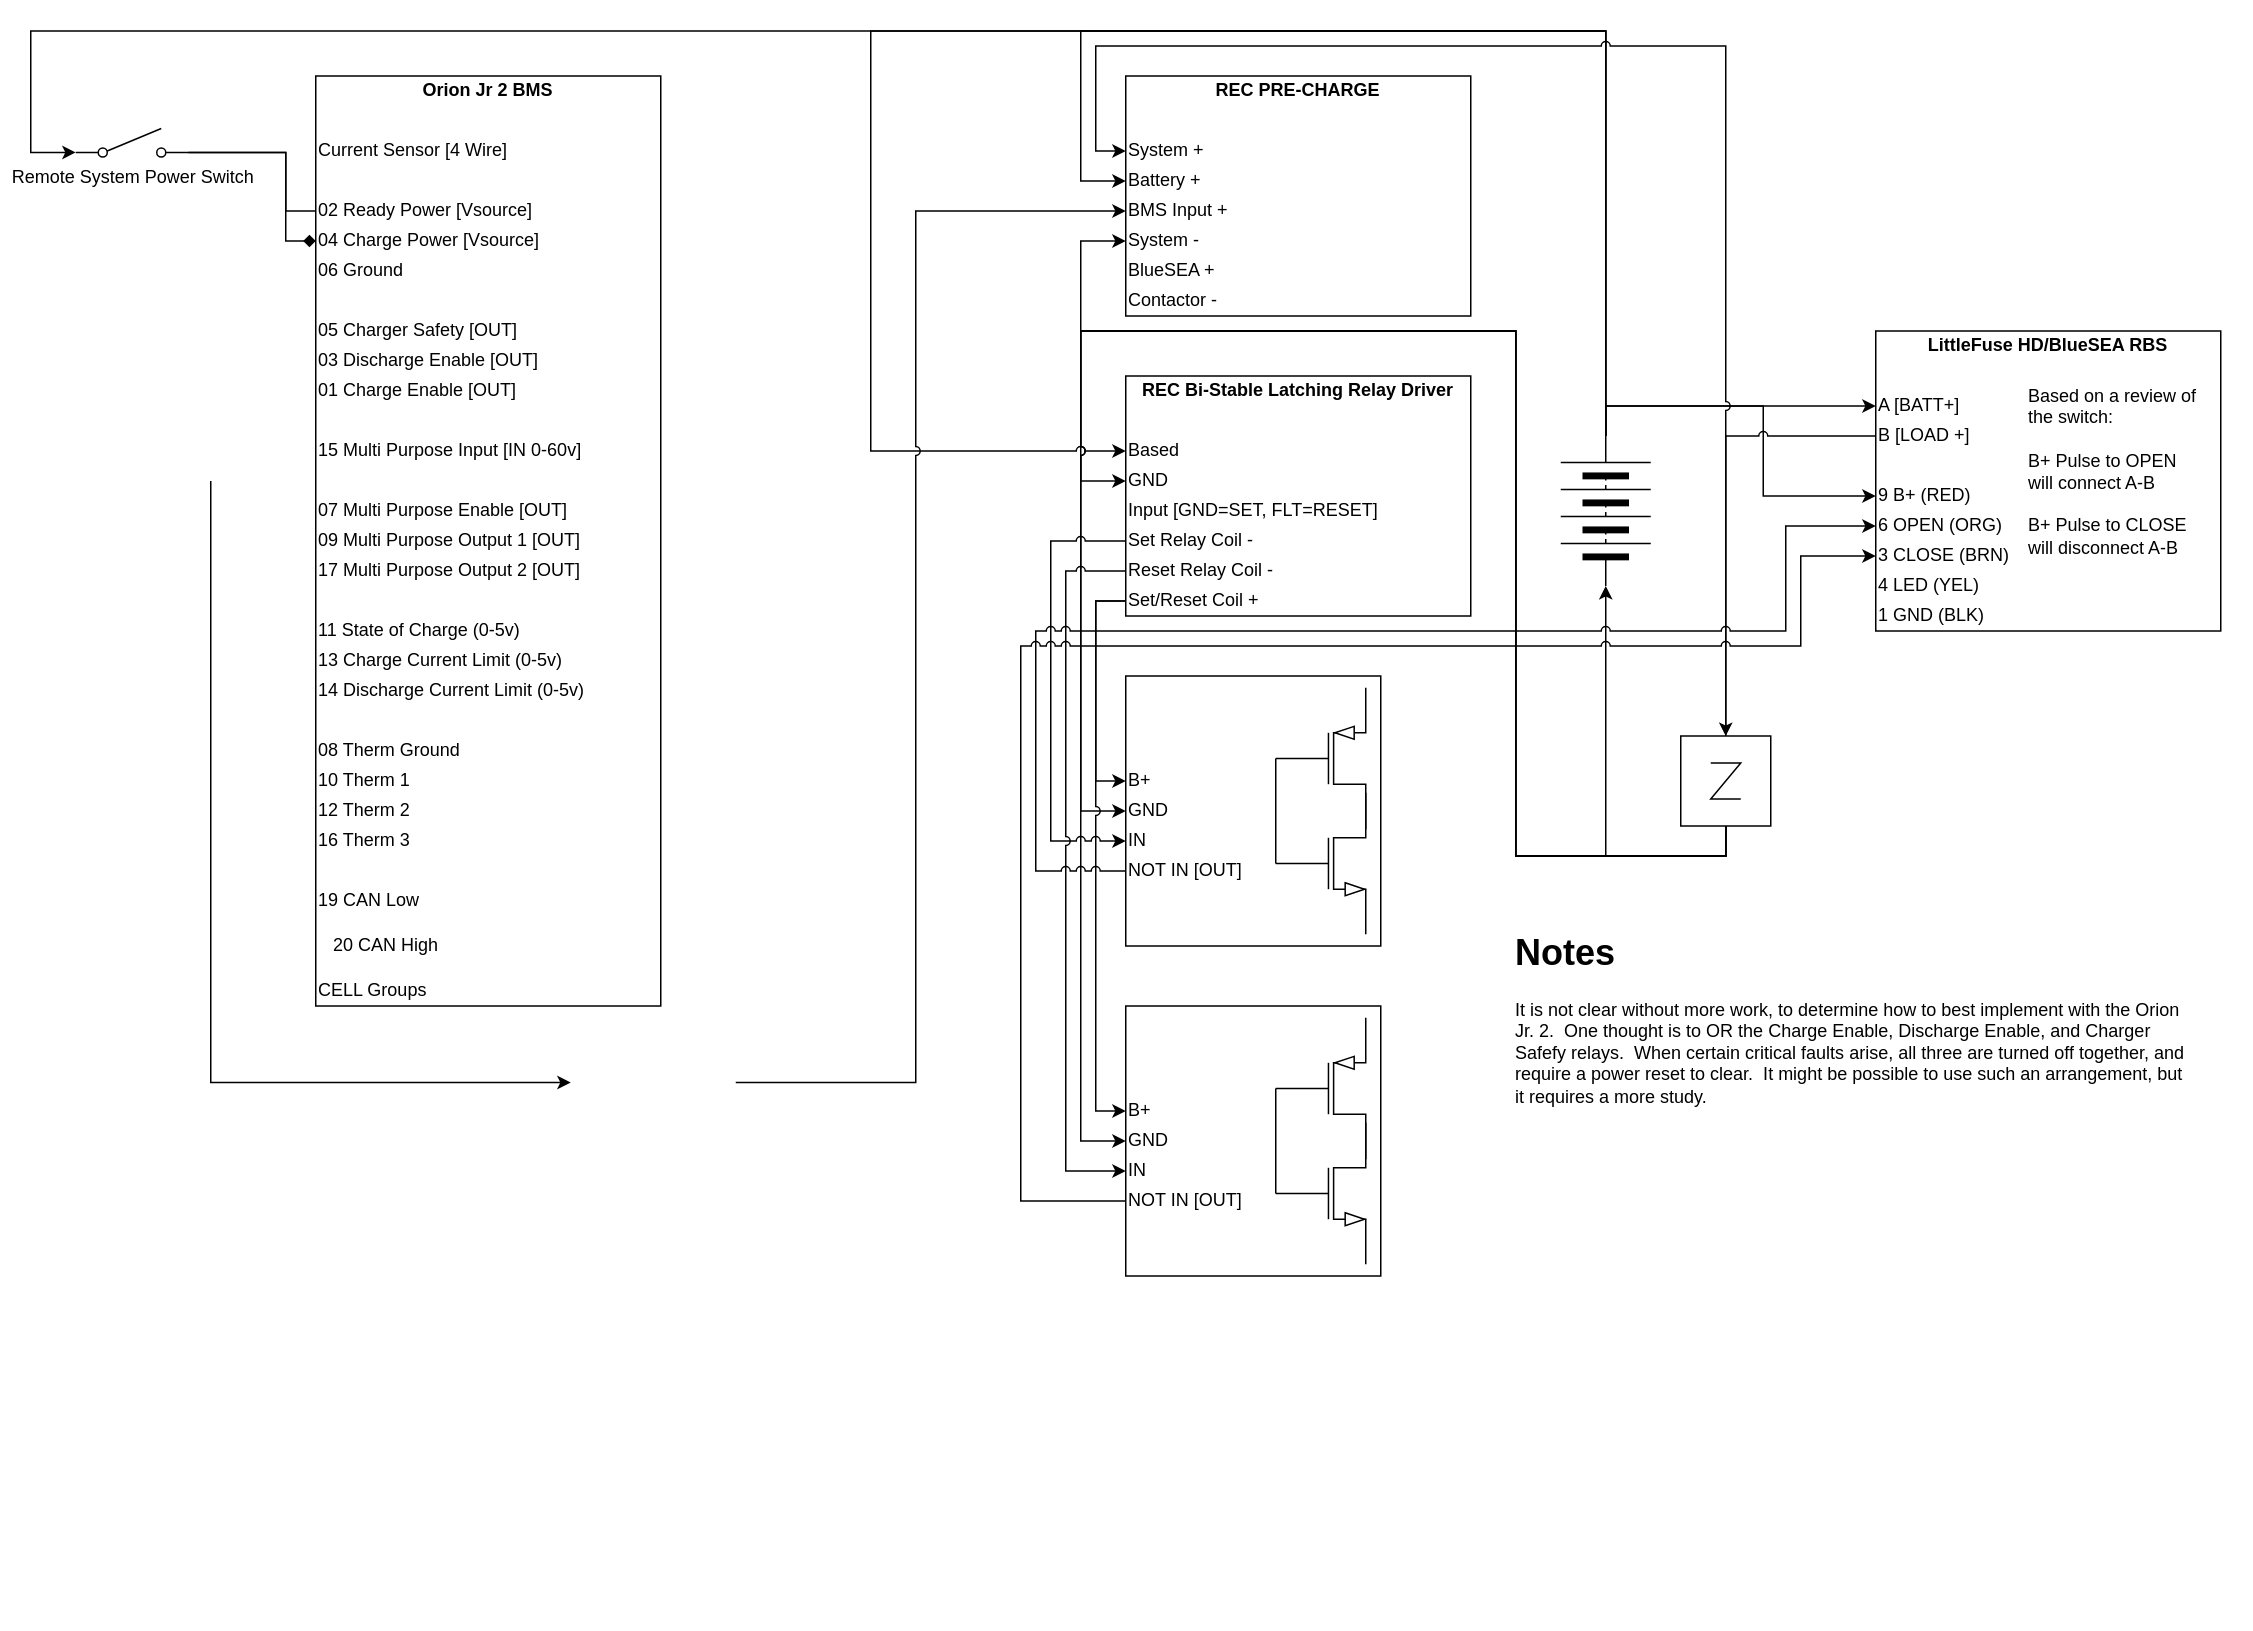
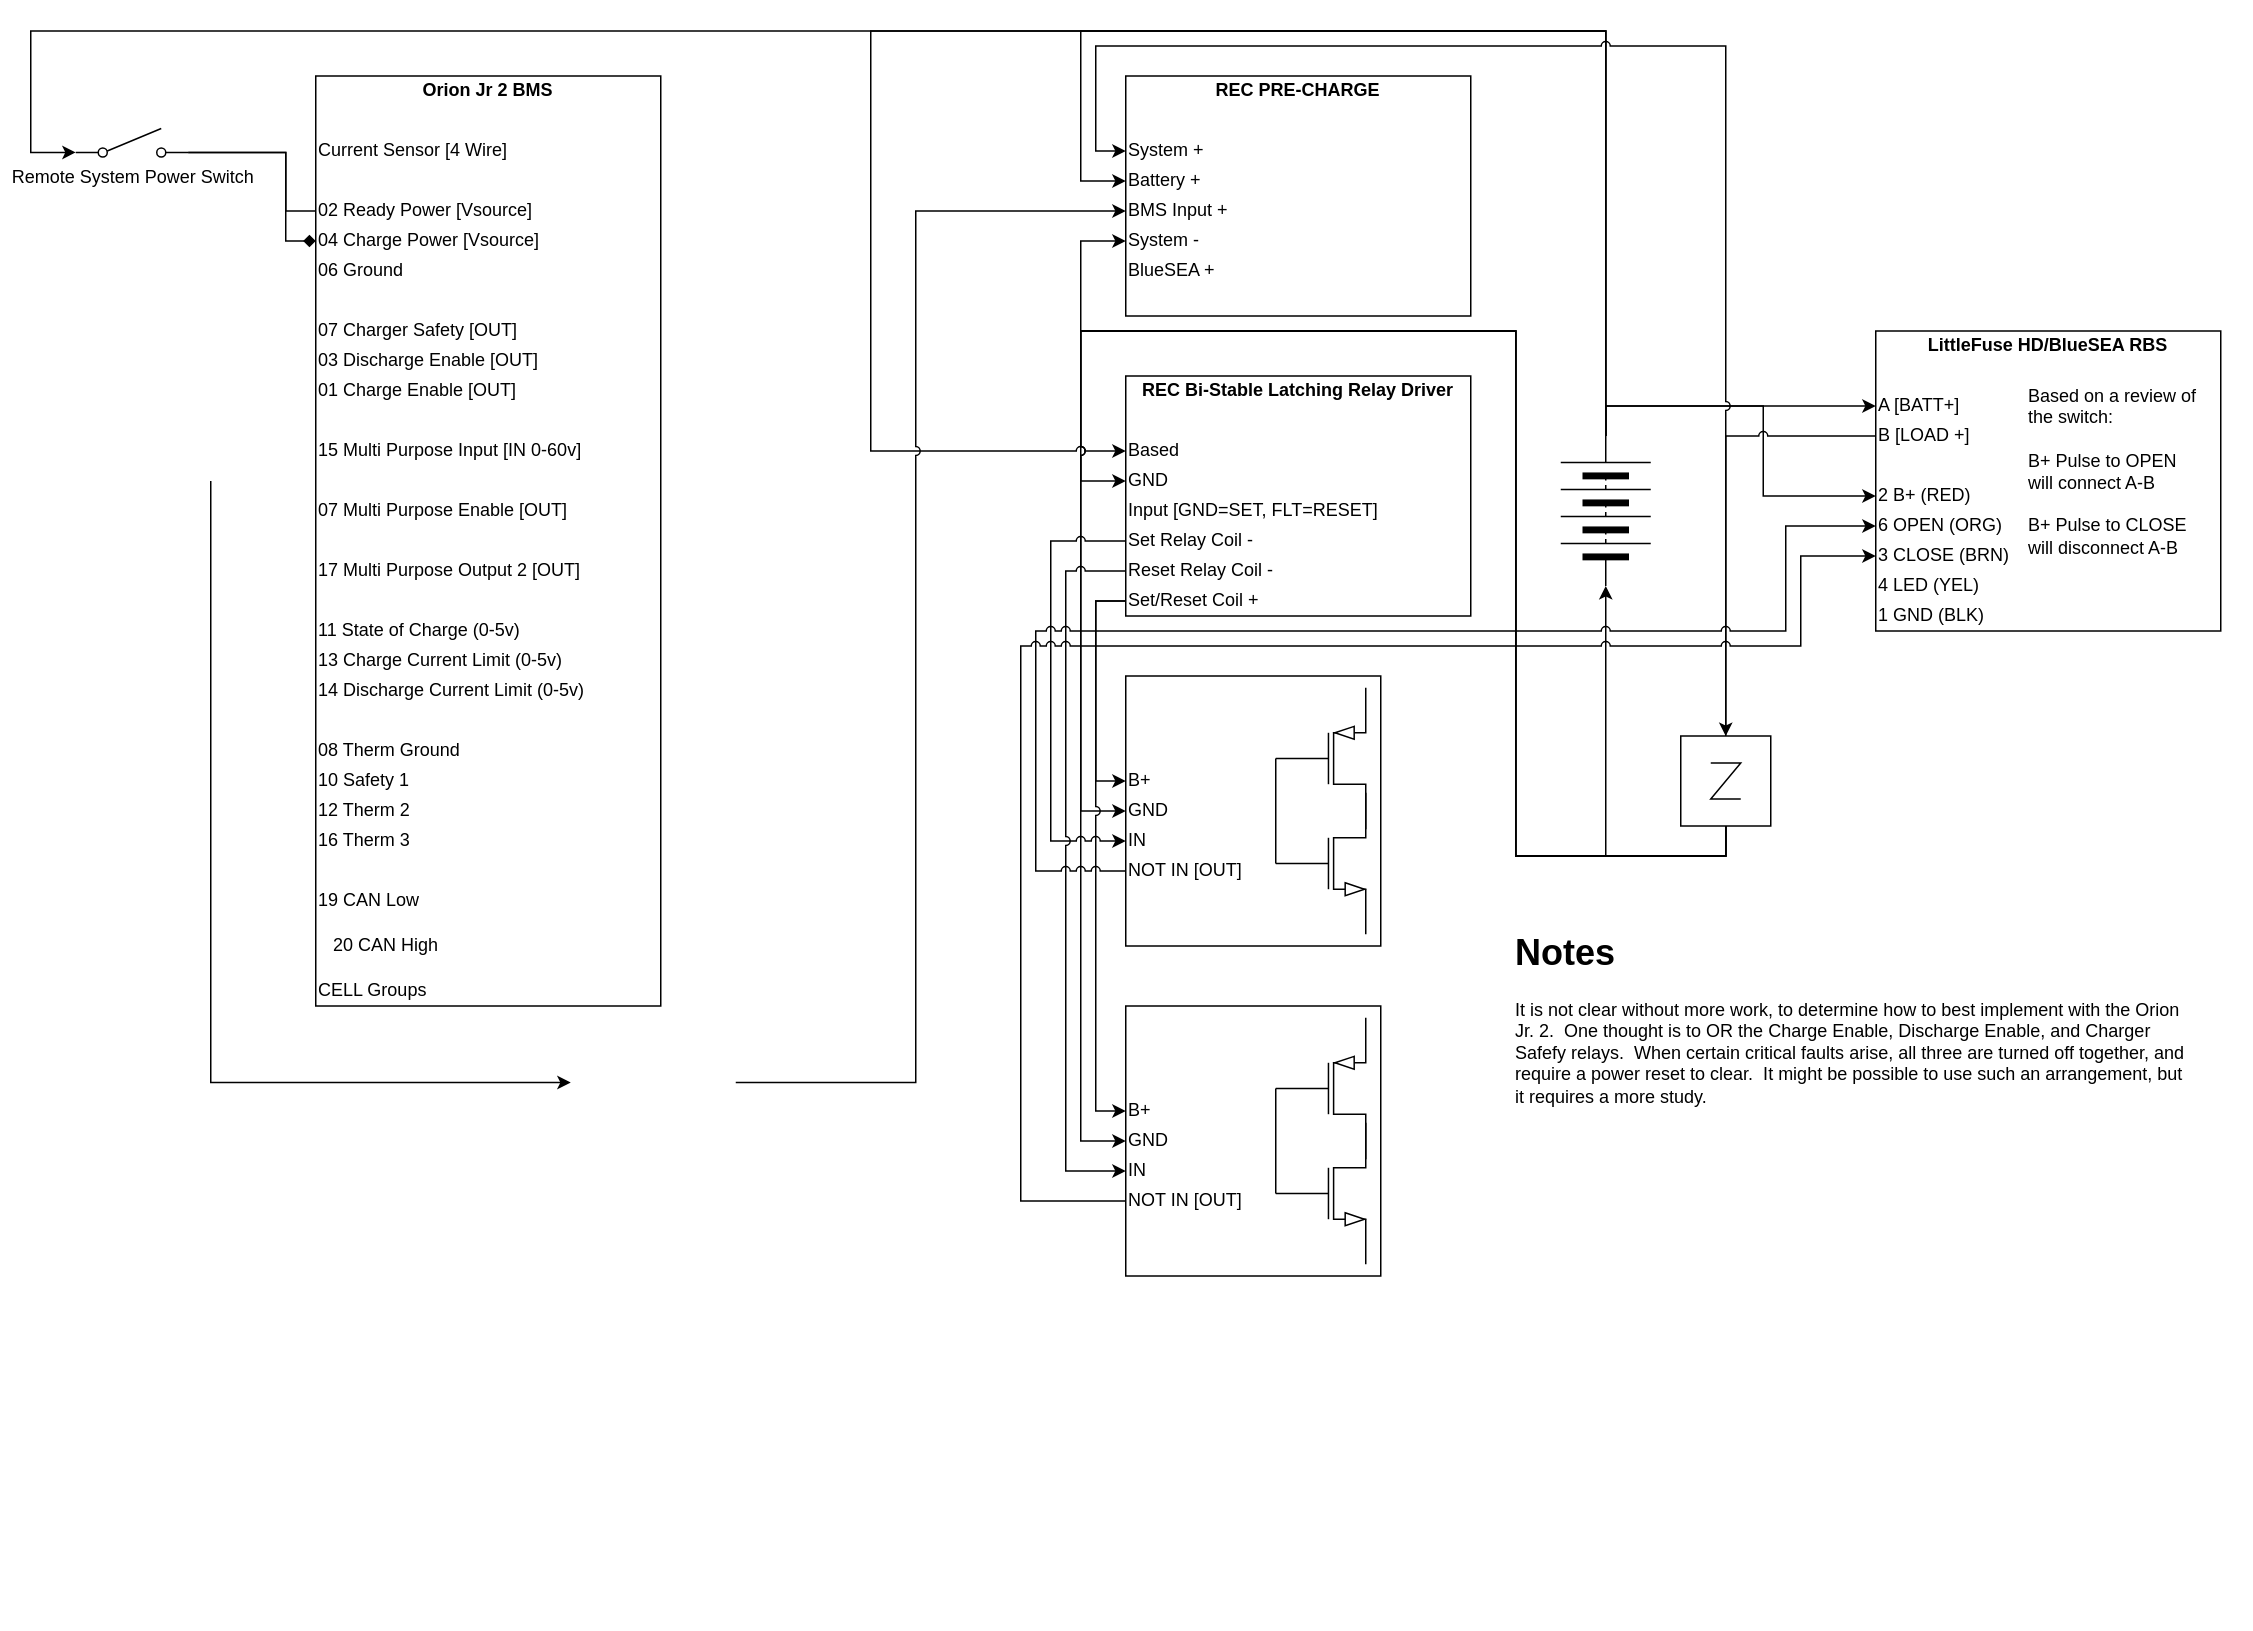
(1276, 301) -> none
(428, 331) -> (428, 331)
(1924, 496) -> (1924, 496)
(466, 541) -> none
(364, 781) -> (370, 781)
